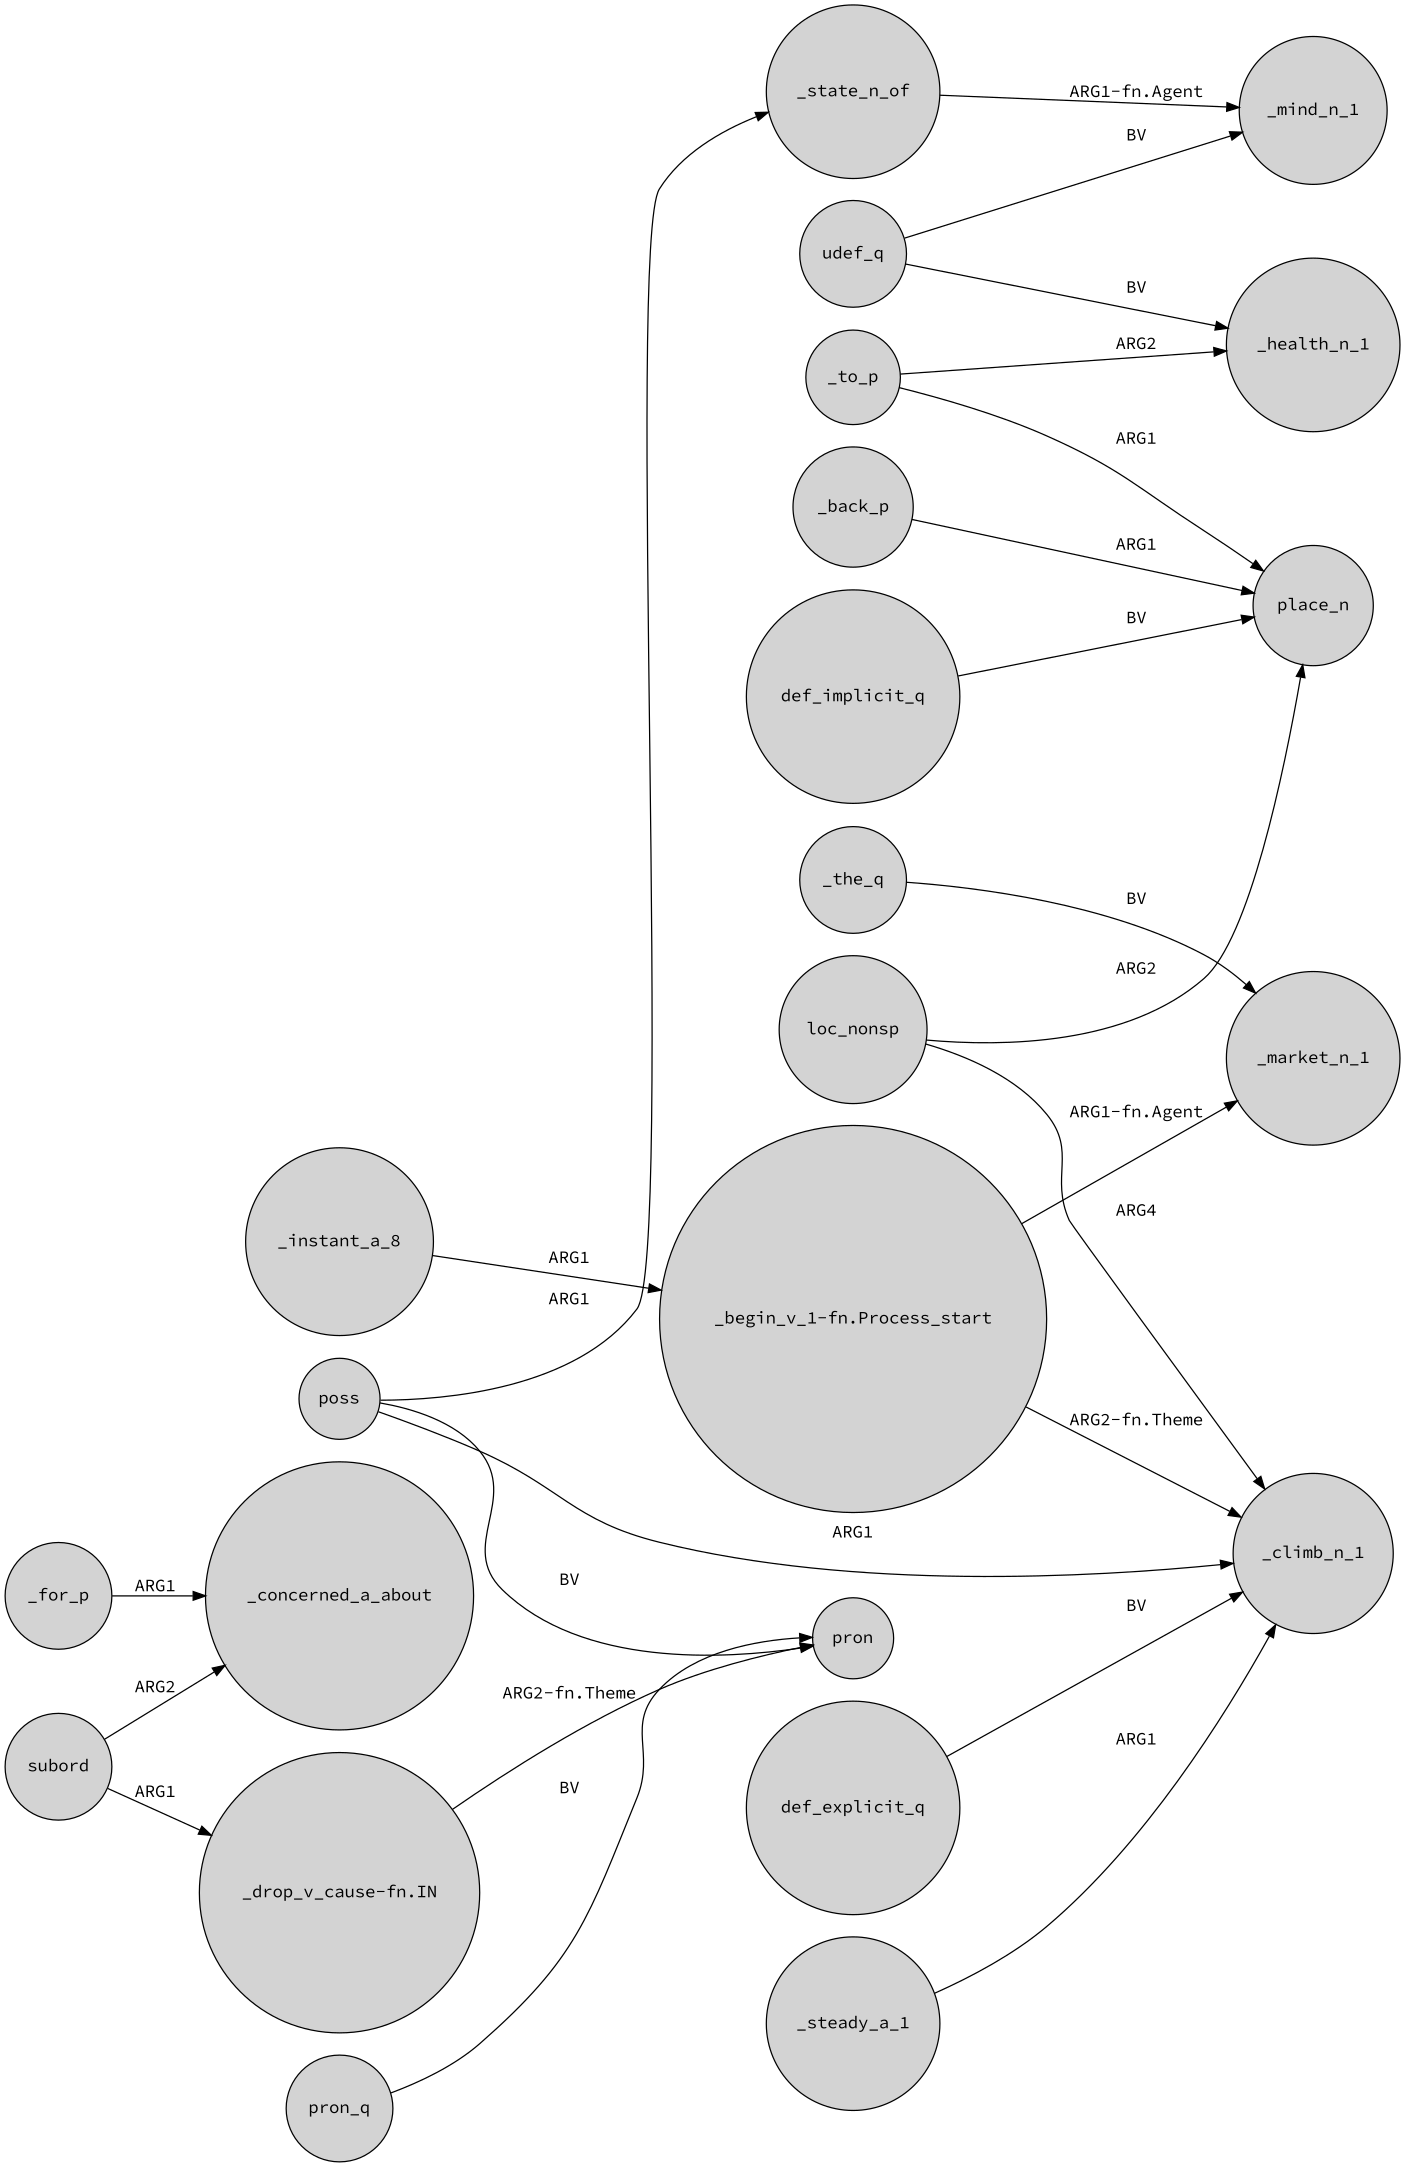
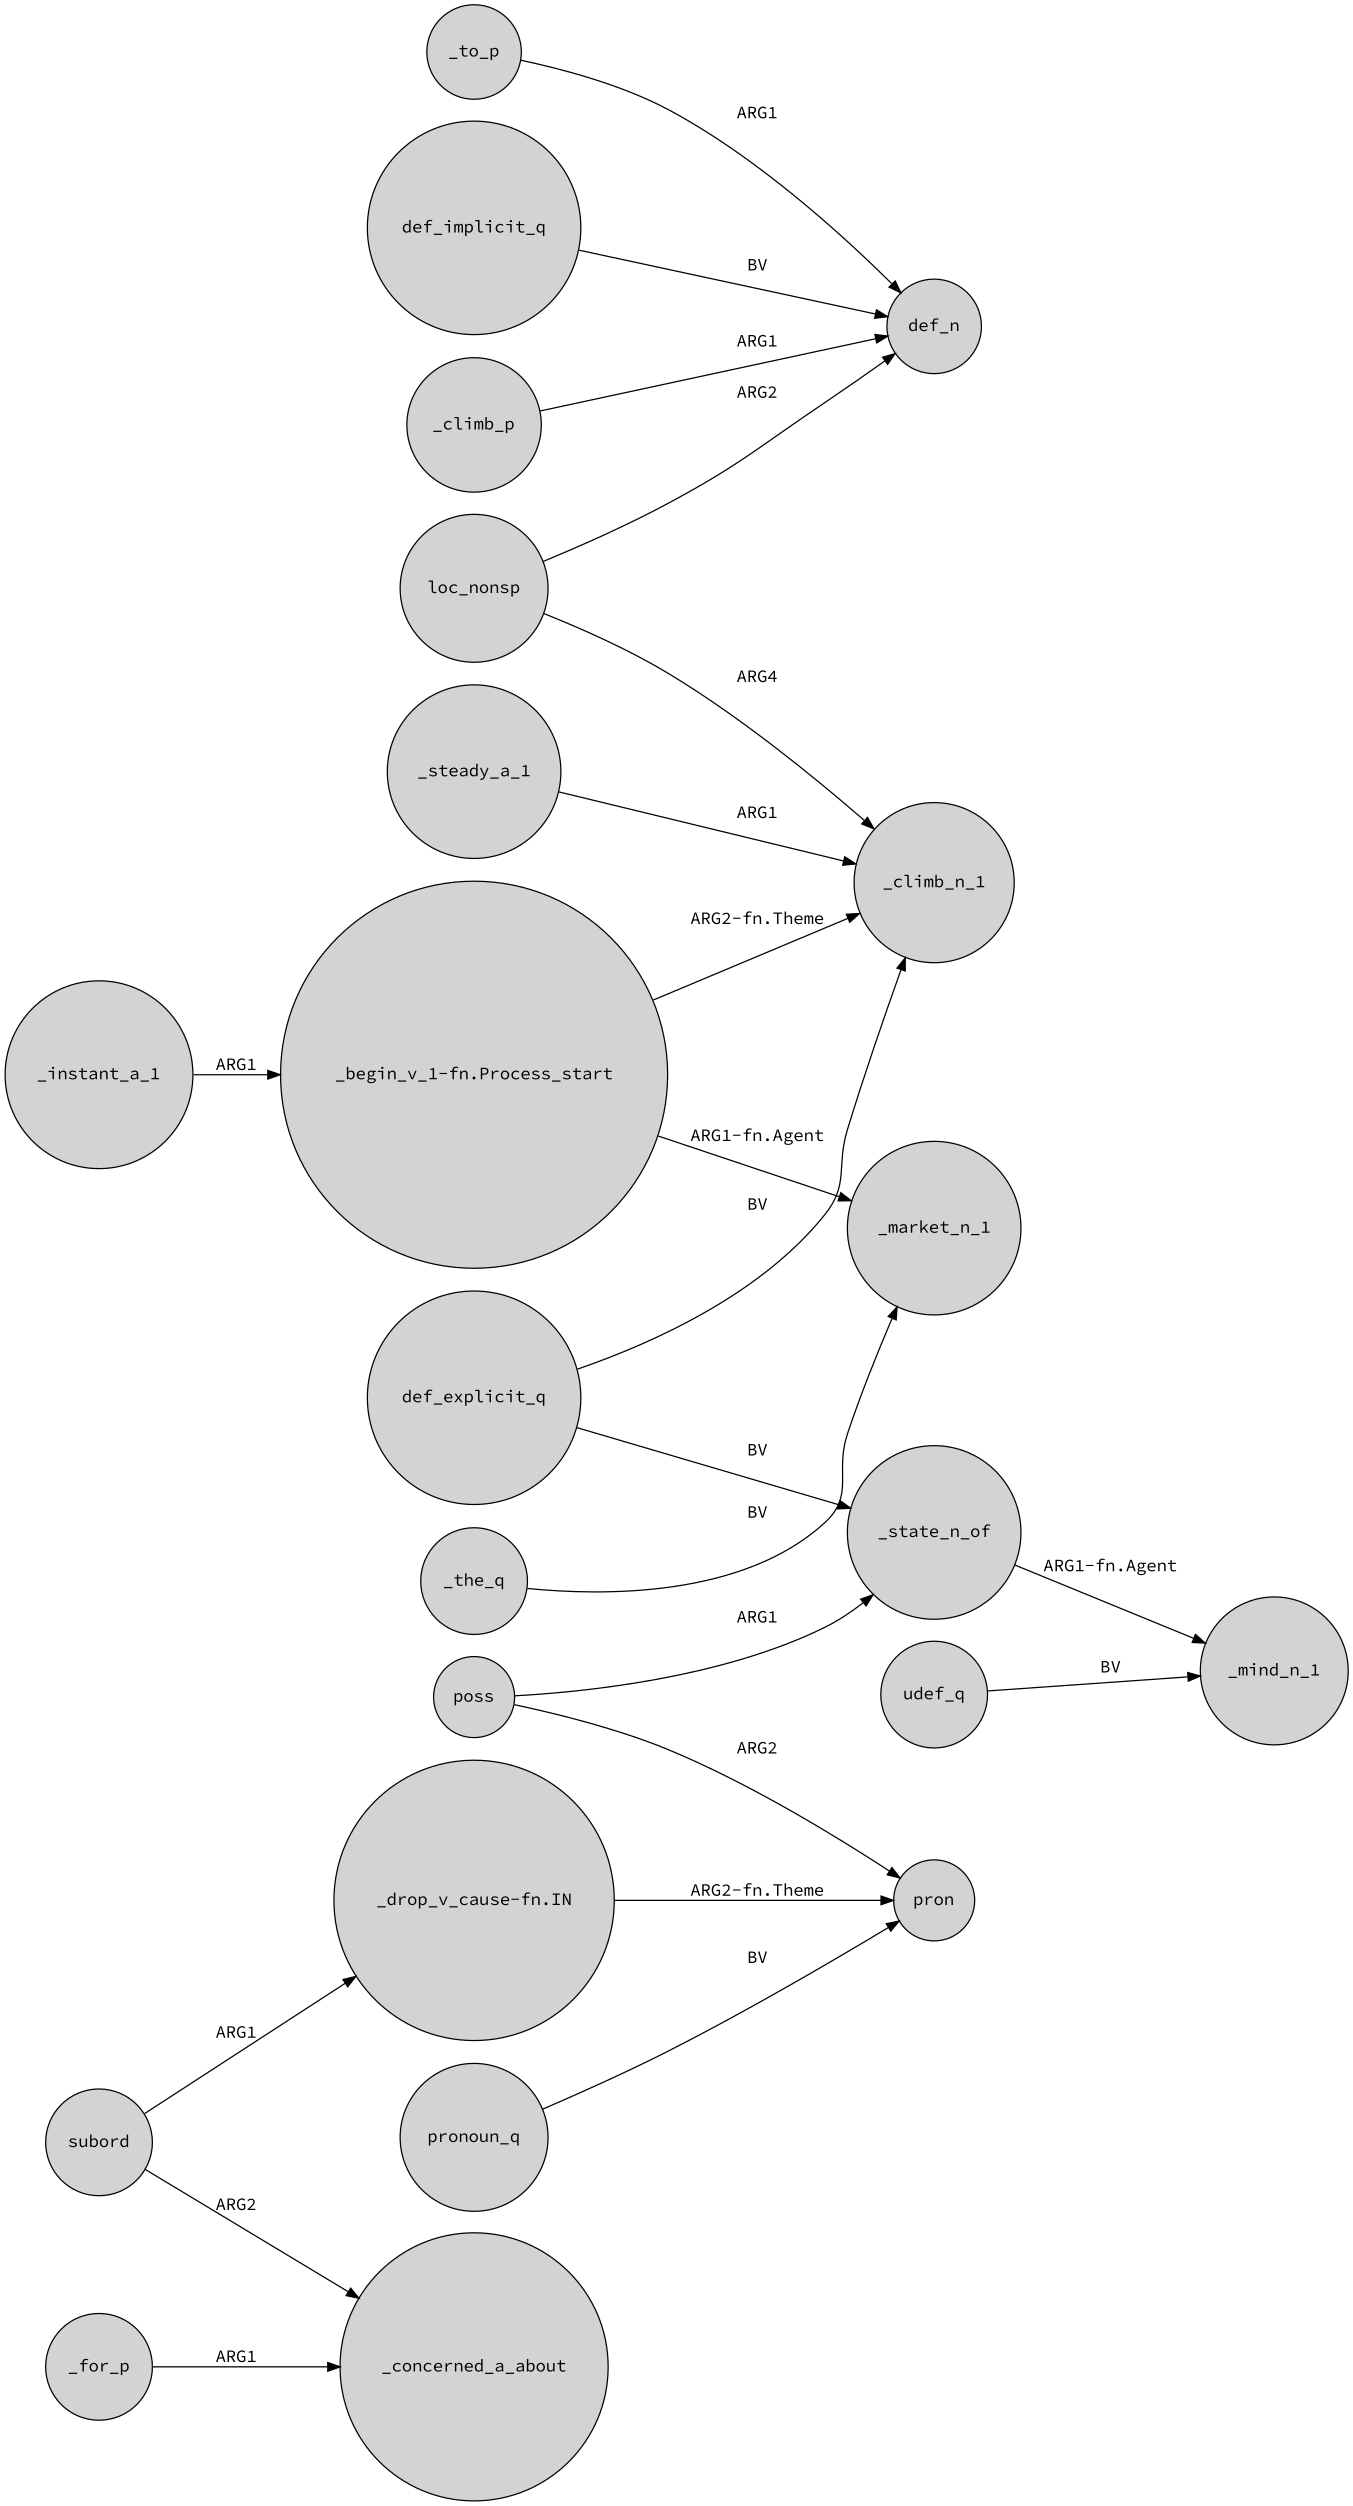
(1313, 345) -> none
(853, 507) -> (474, 425)
(1313, 606) -> (934, 326)
(340, 1242) -> (99, 1075)
none -> (708, 1466)
(784, 1564) -> none
(570, 1580) -> (758, 1749)
(340, 2108) -> (474, 2137)
